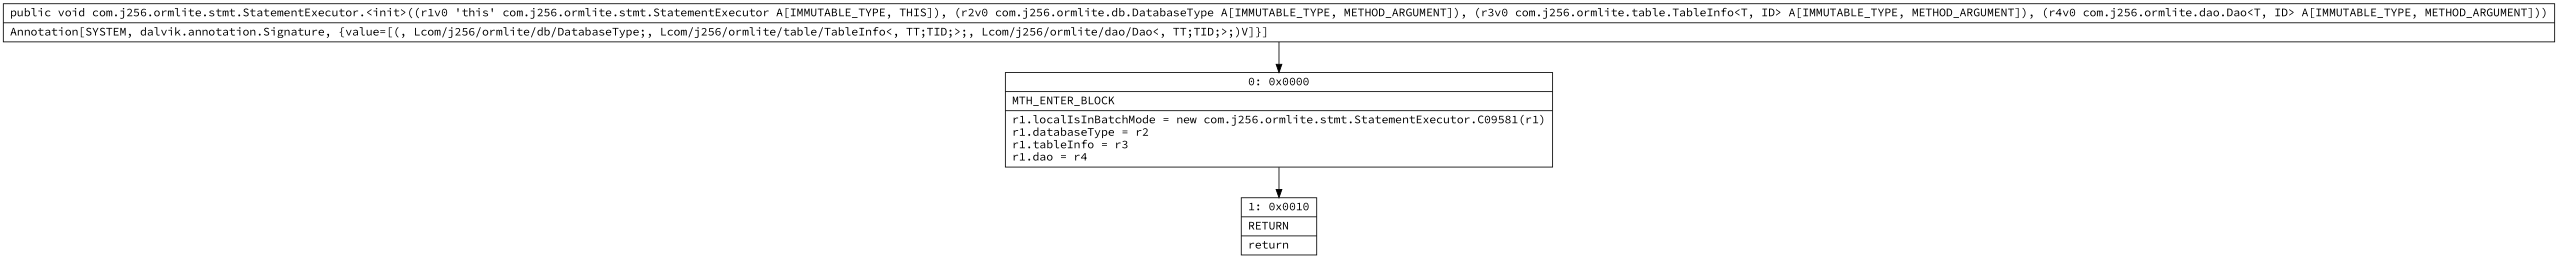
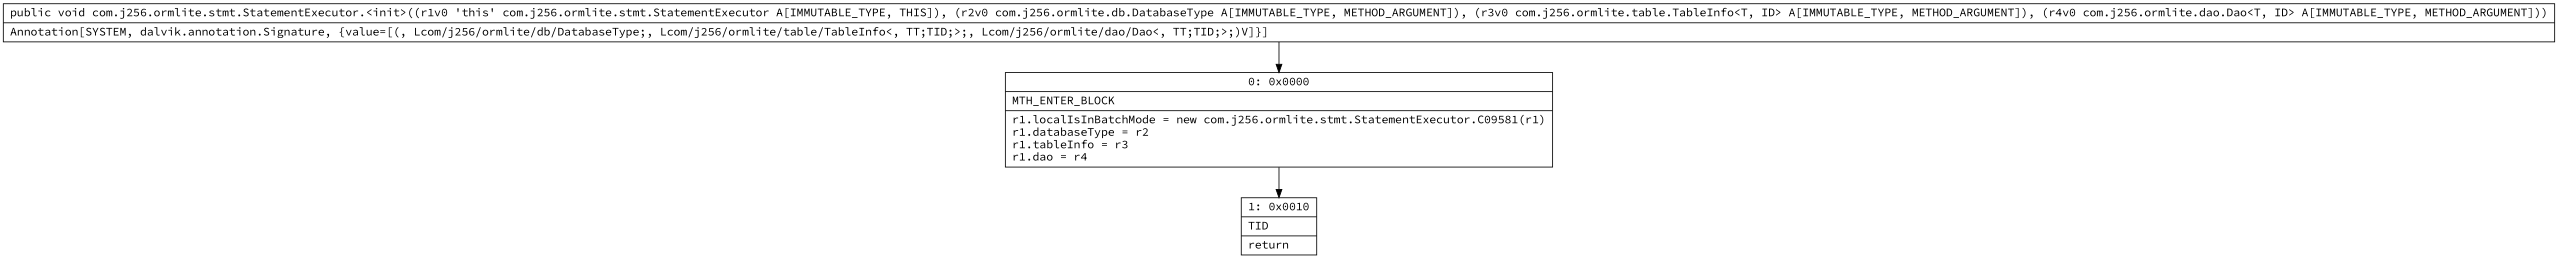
(1269, 226) -> (1258, 226)
